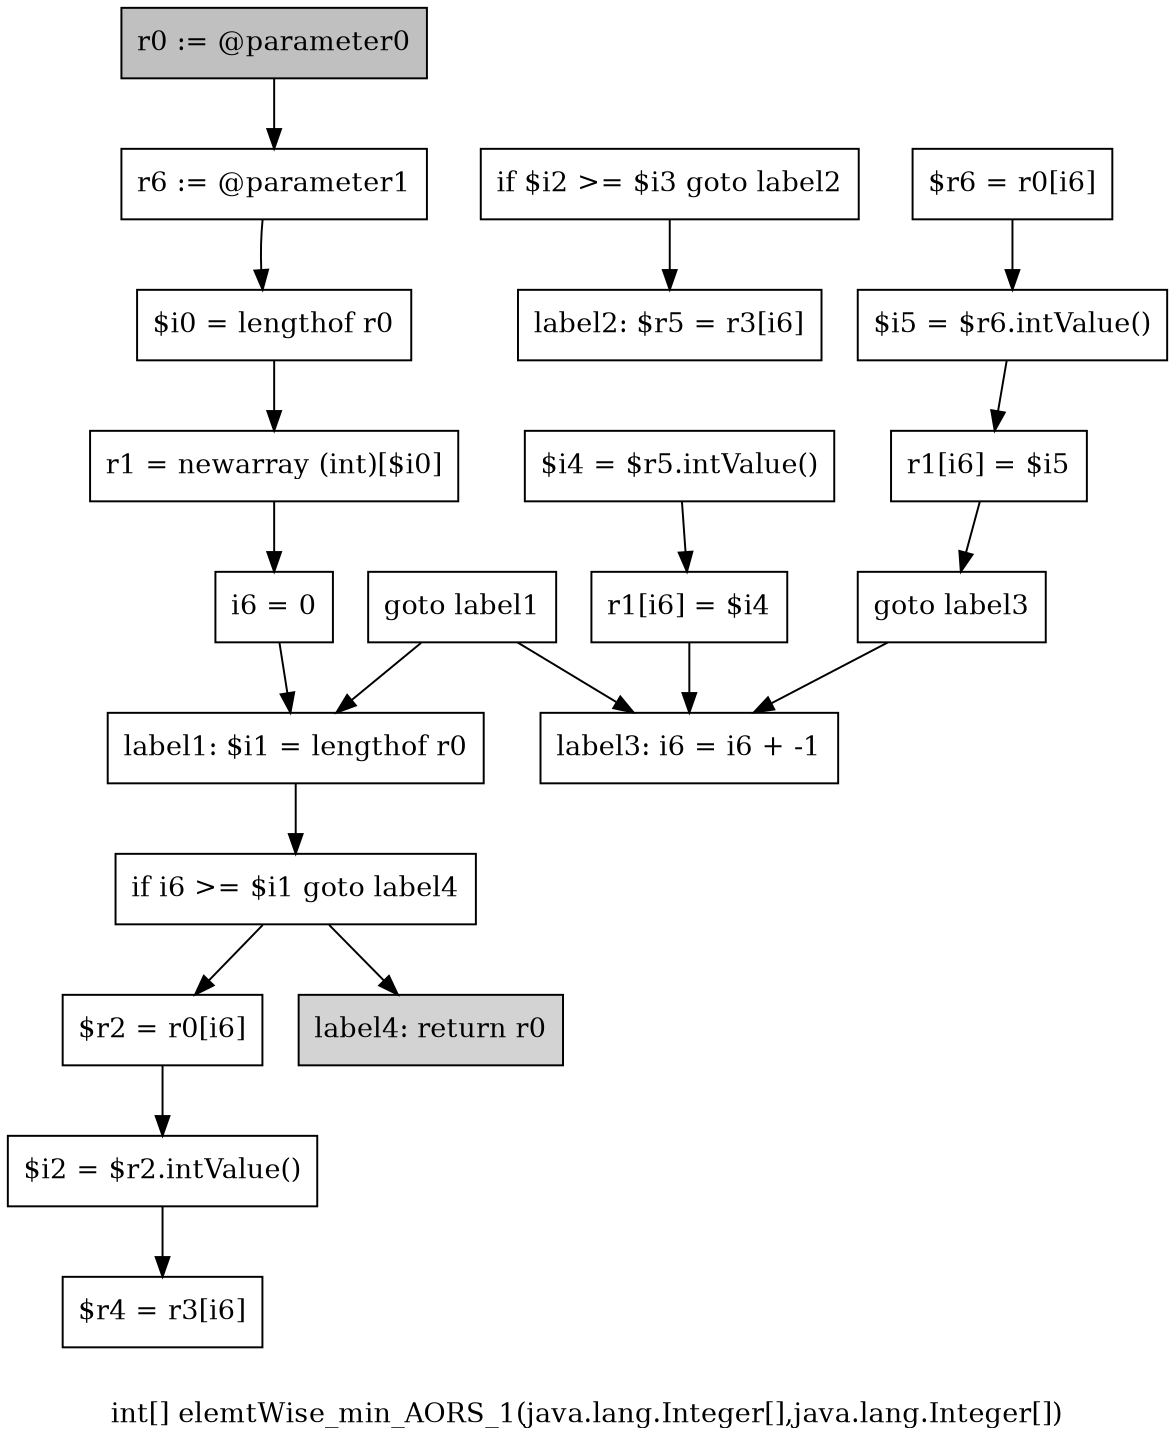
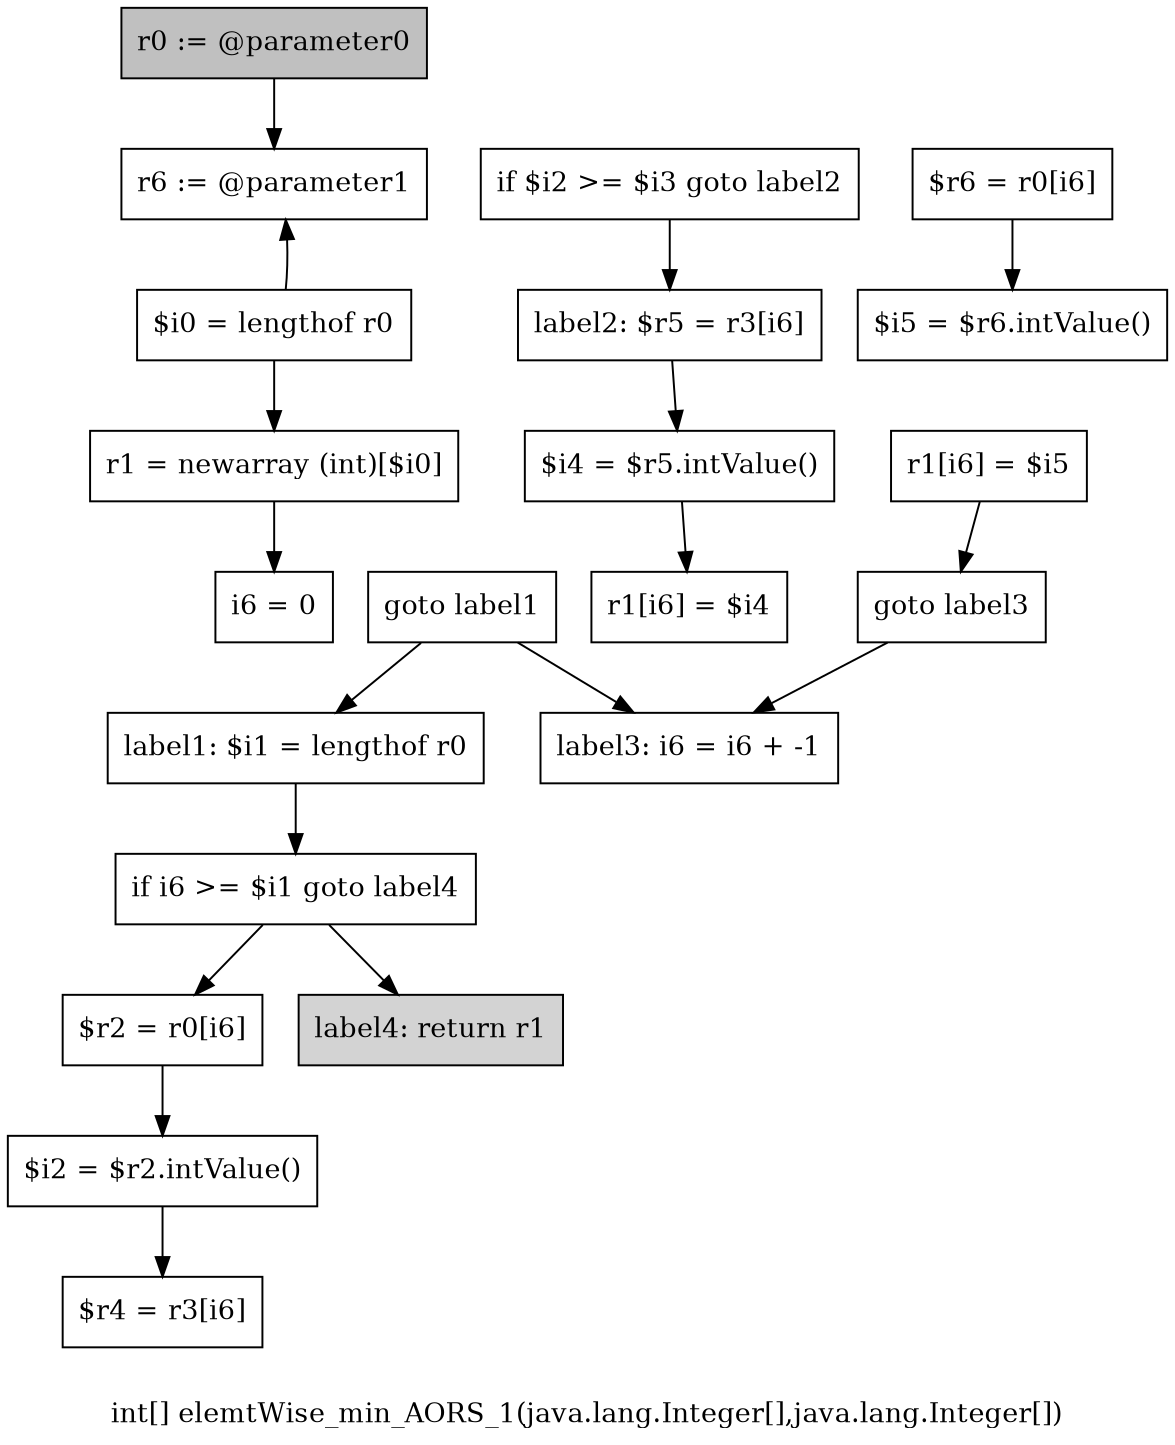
(261, 245) -> (287, 265)
none -> (674, 386)
(1002, 386) -> none
(283, 668) -> none
(689, 668) -> none
(431, 1030) -> (431, 1030)
